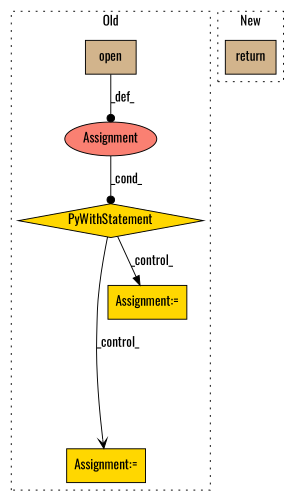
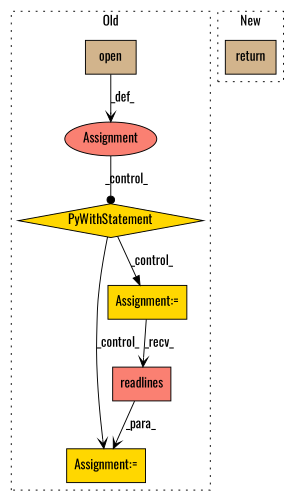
(111, 94) -> (111, 94)
(127, 180) -> (127, 180)
none -> (142, 384)
